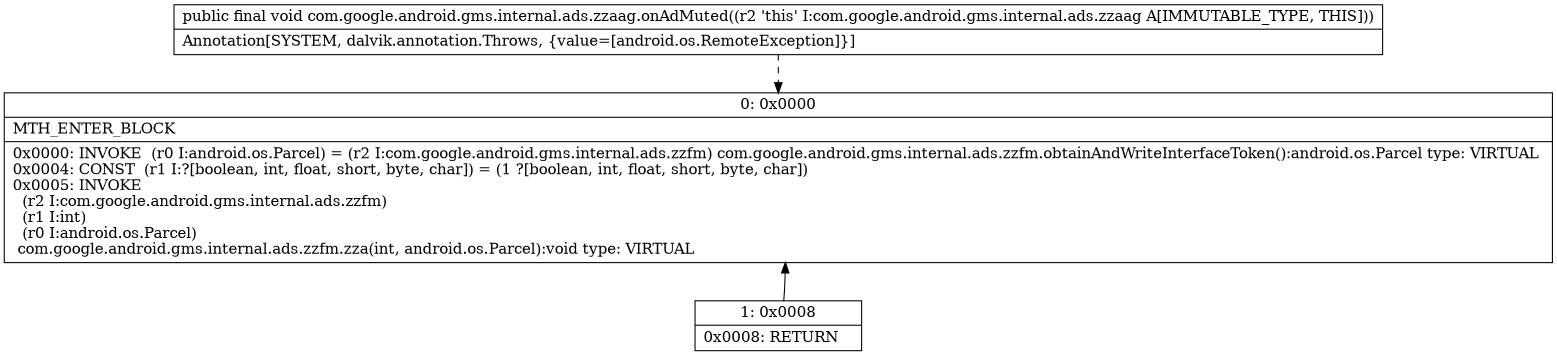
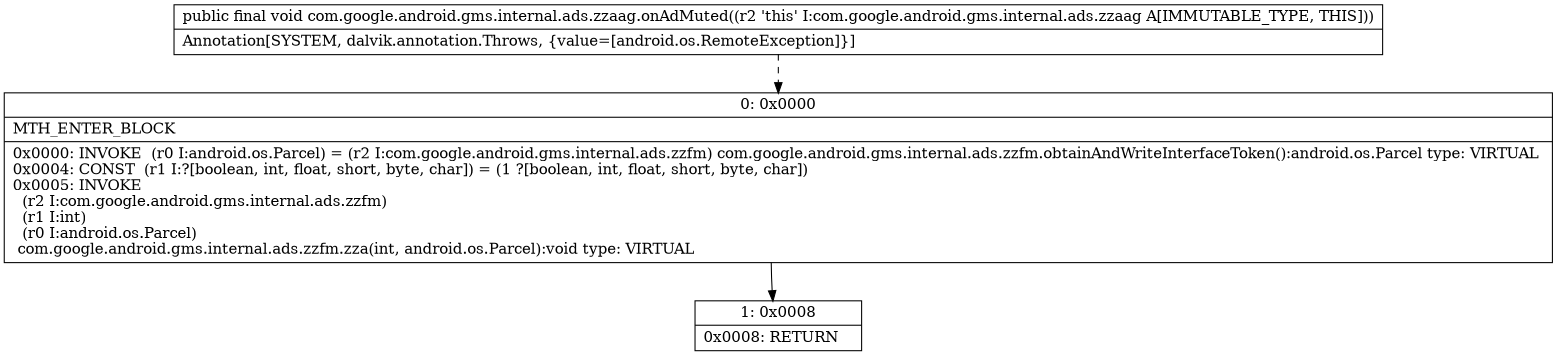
(785, 287) -> (772, 277)
